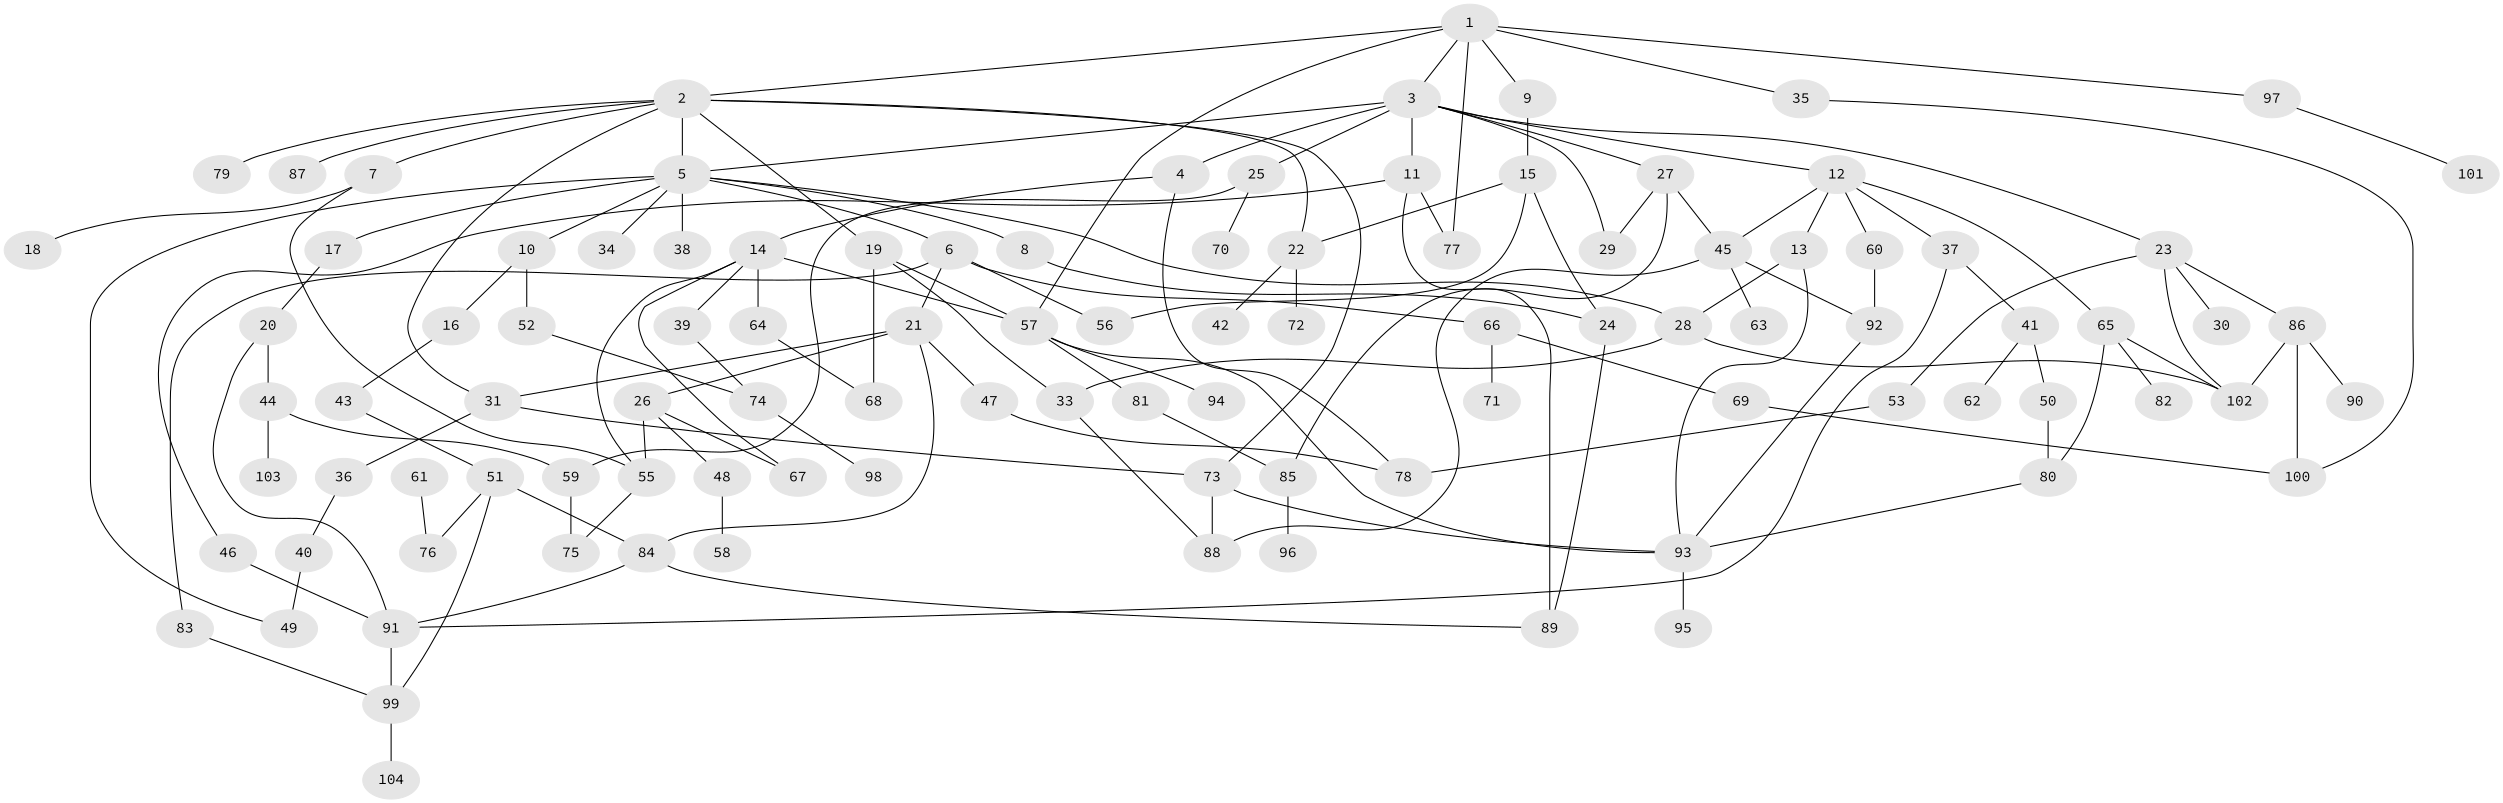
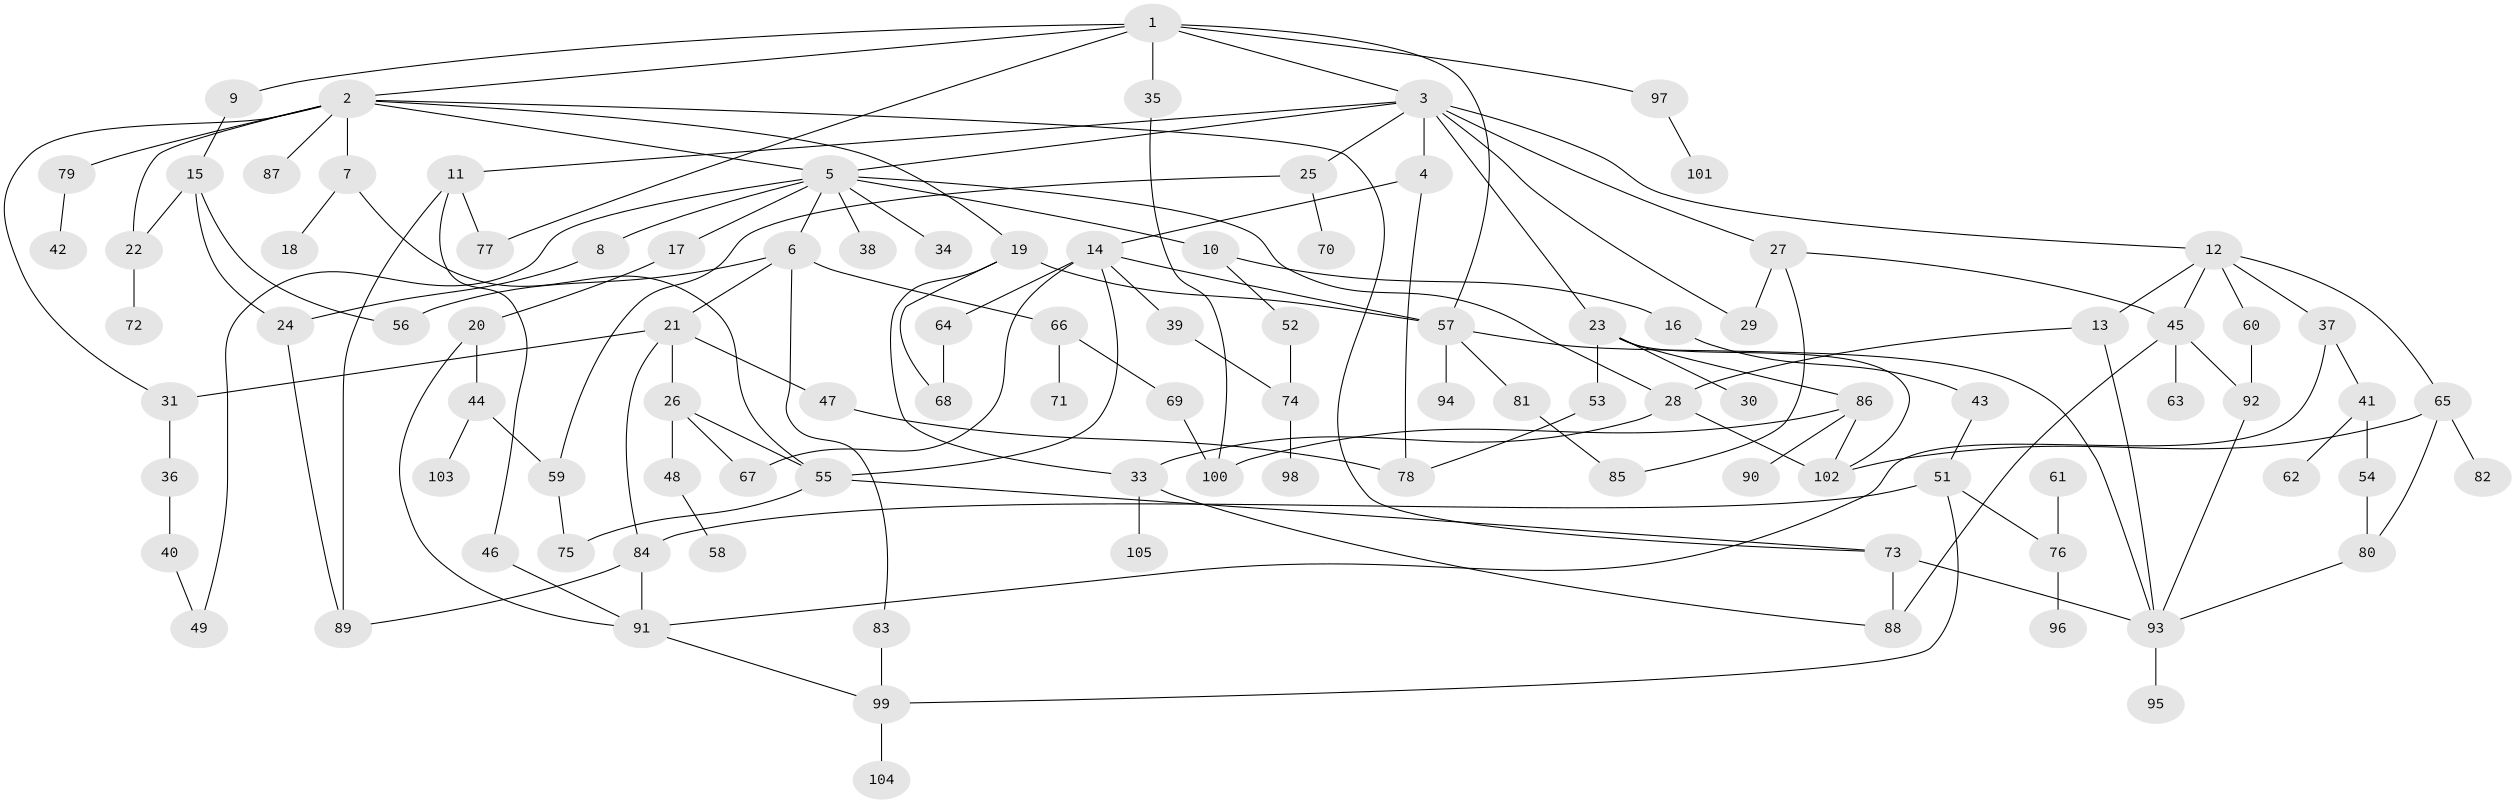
(1260, 287) -> (63, 212)
(2048, 402) -> (2367, 477)
(852, 447) -> (1358, 515)
(1288, 515) -> (2058, 591)
none -> (1139, 553)
